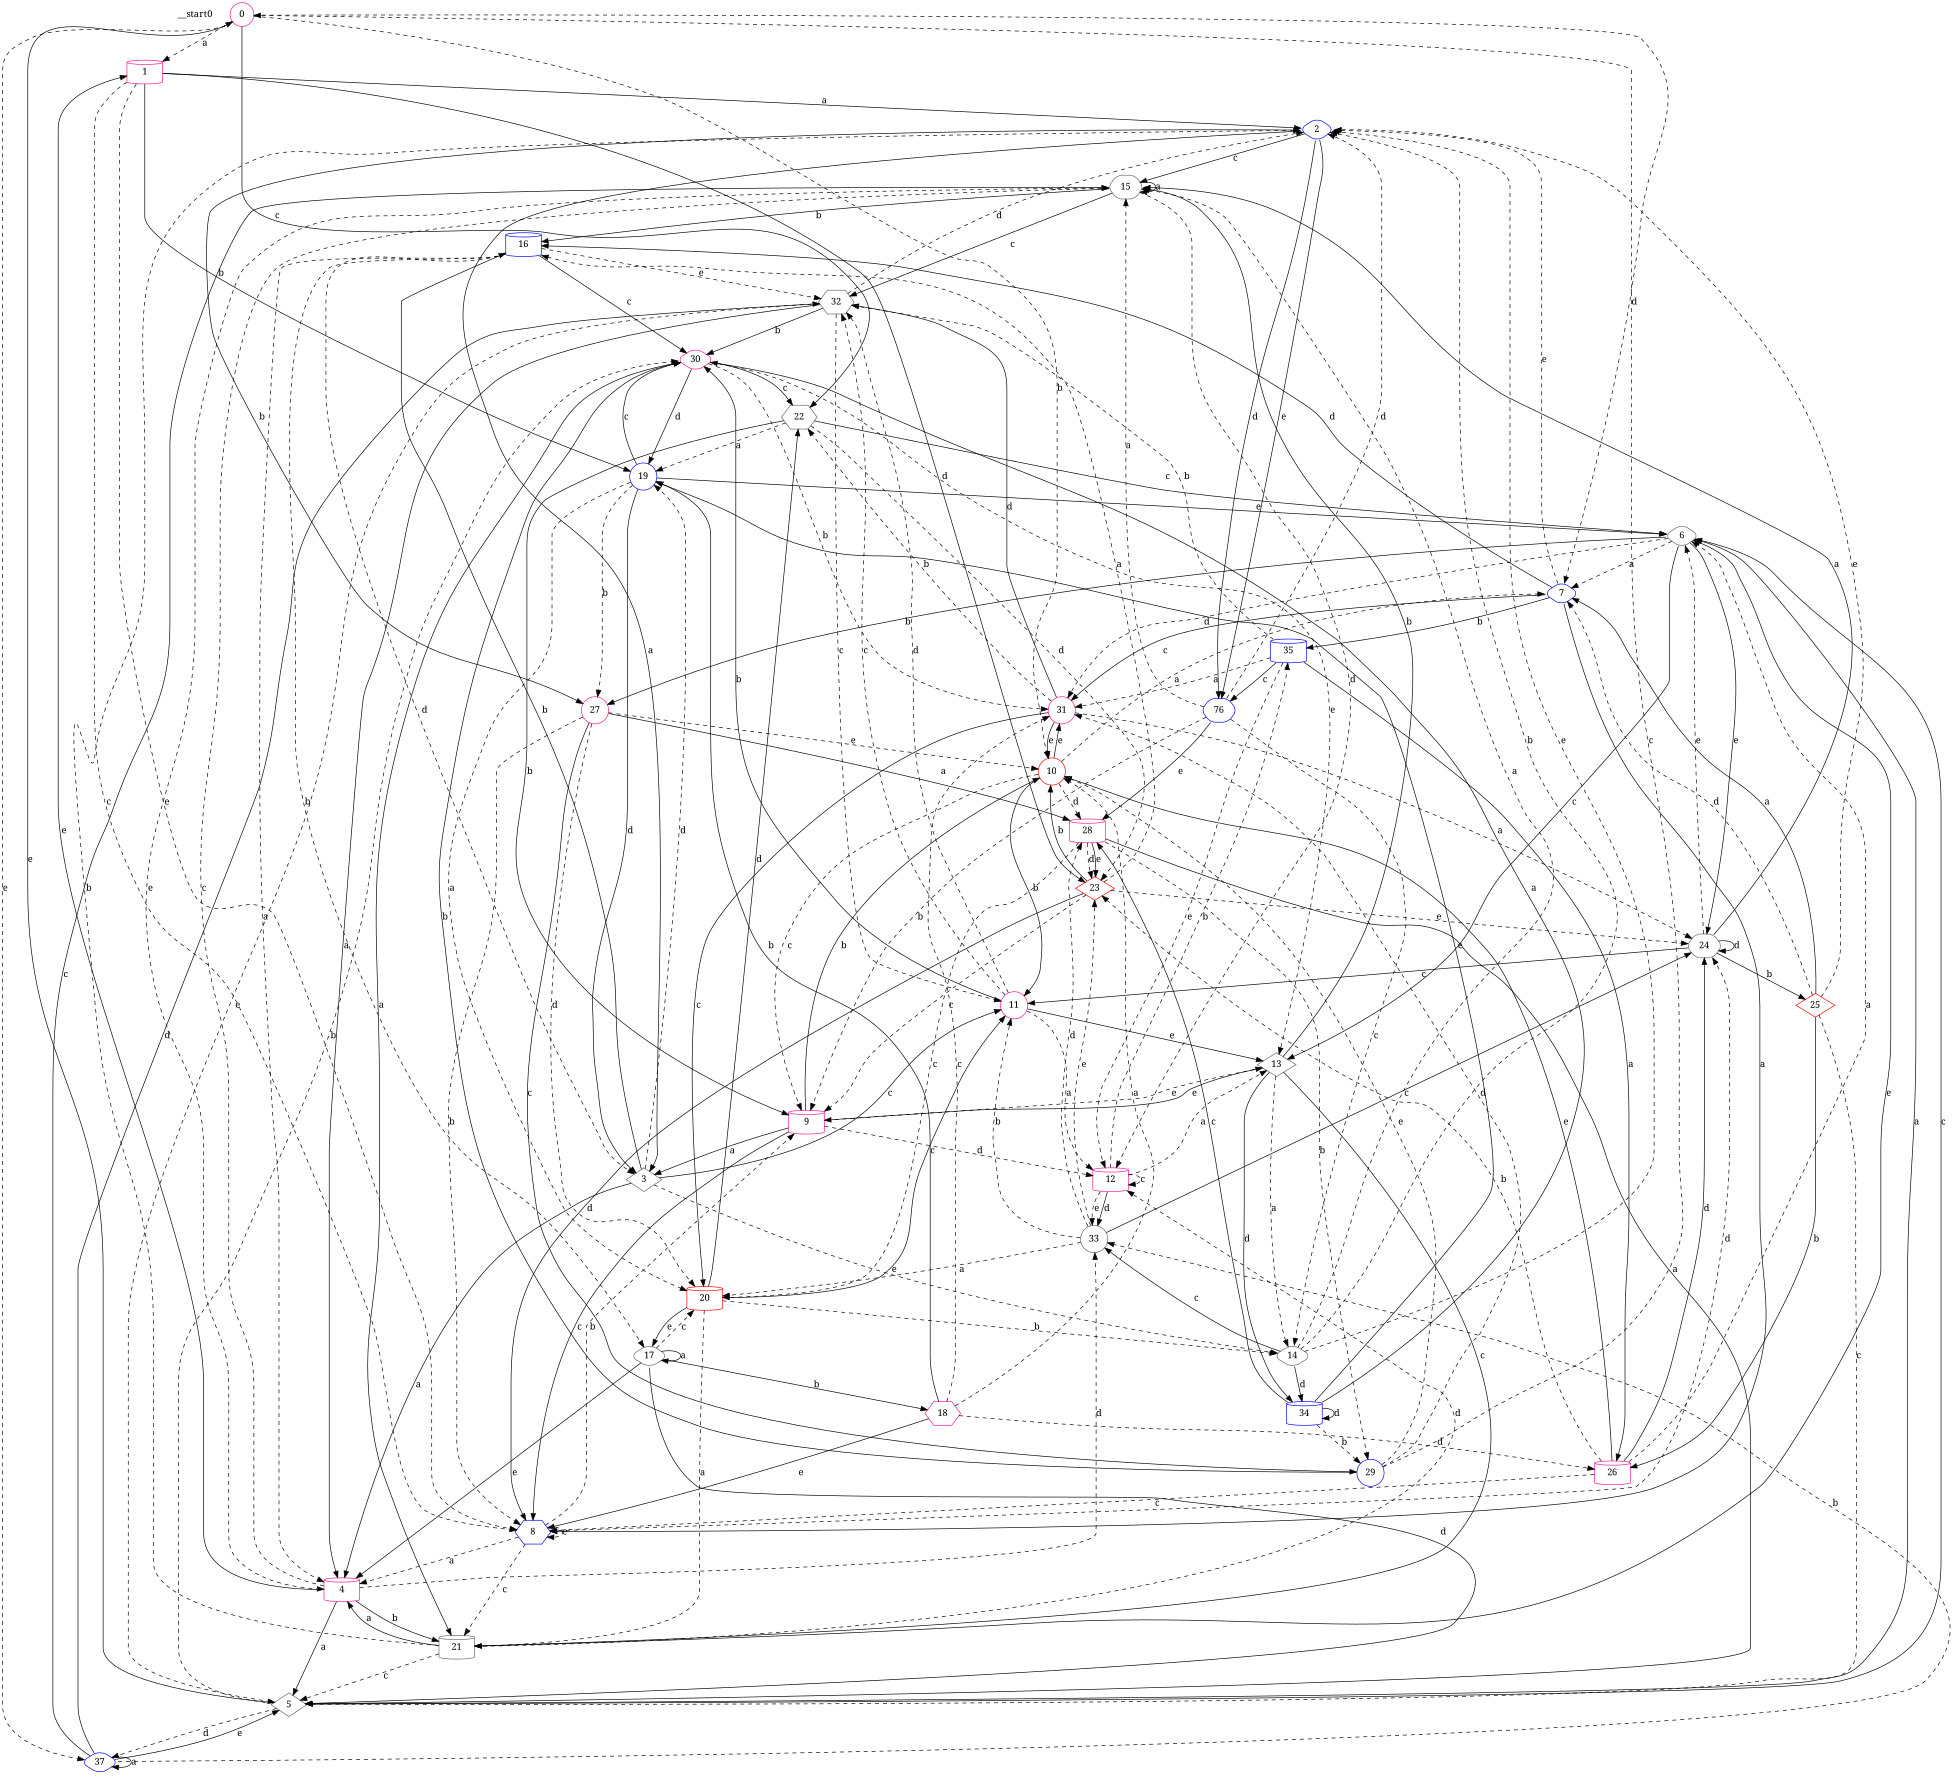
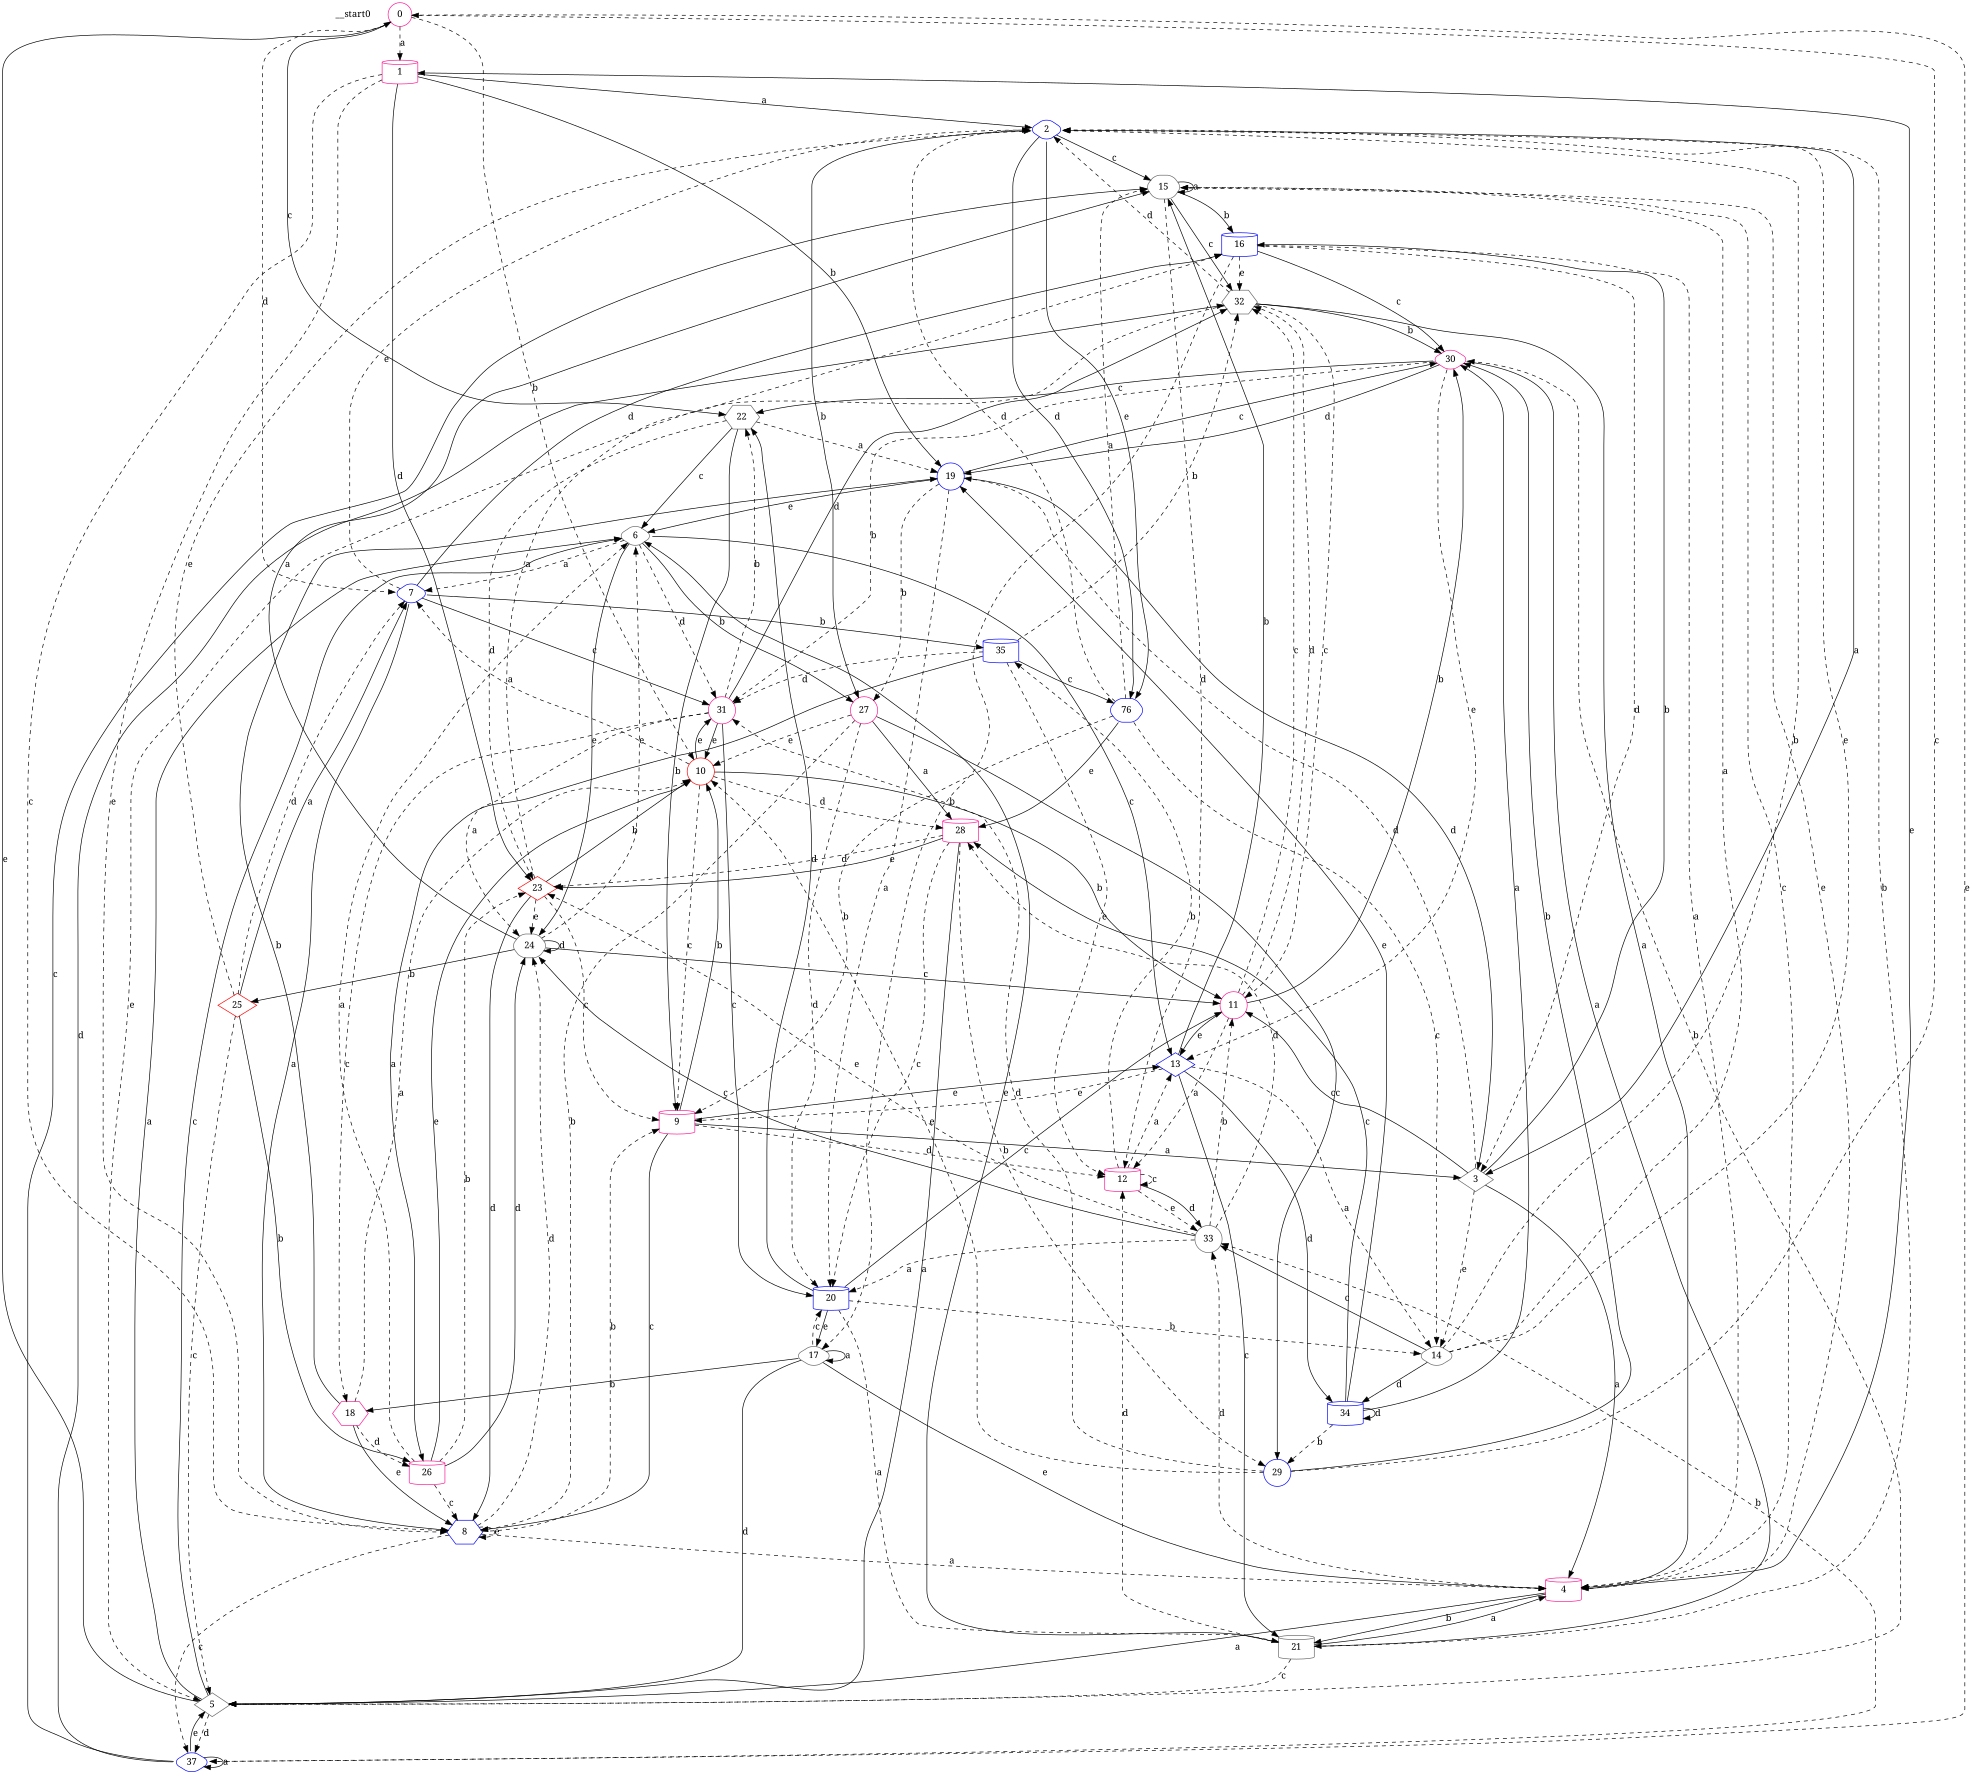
(1216, 680) -> (805, 680)
(956, 1051) -> (360, 936)
(1277, 1065) -> (1175, 1065)
(705, 1298) -> (831, 1298)
(497, 1587) -> (263, 1593)
